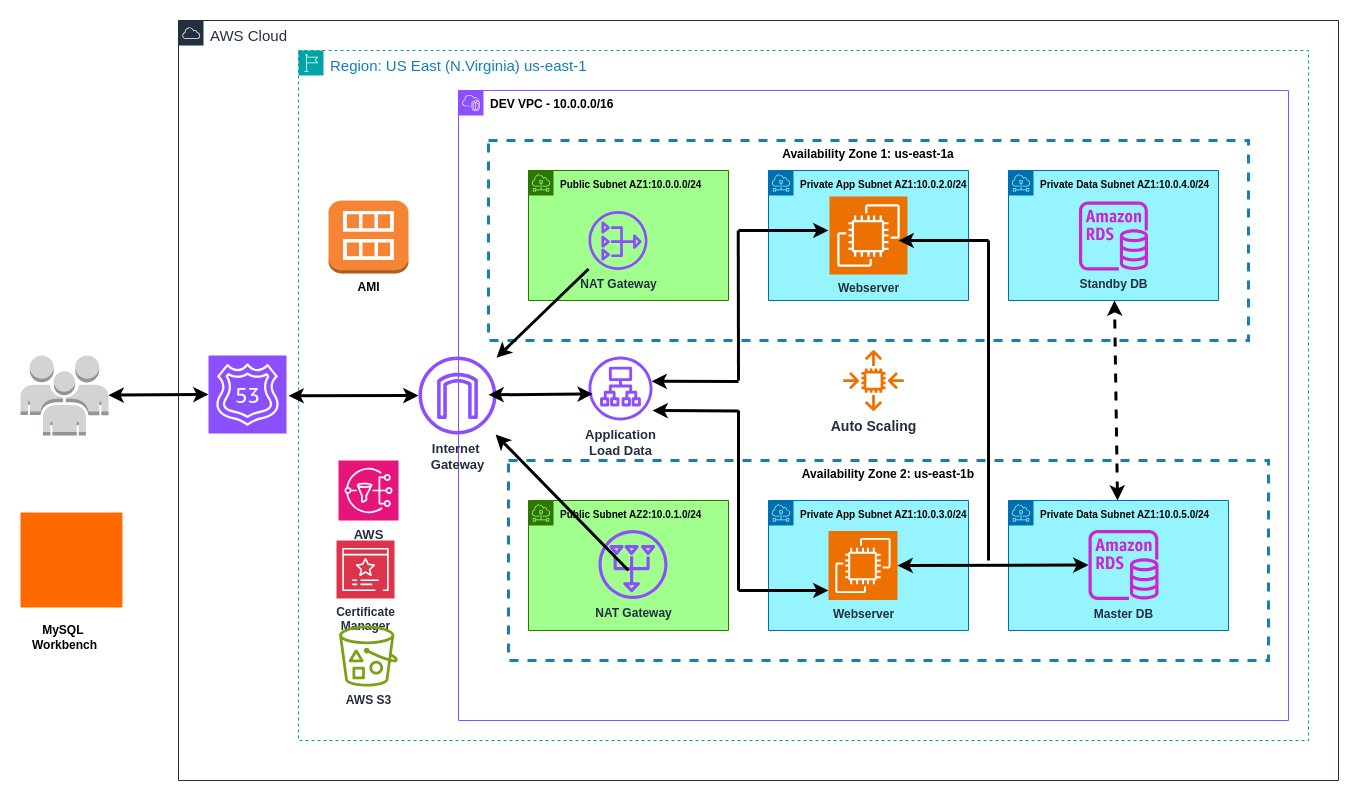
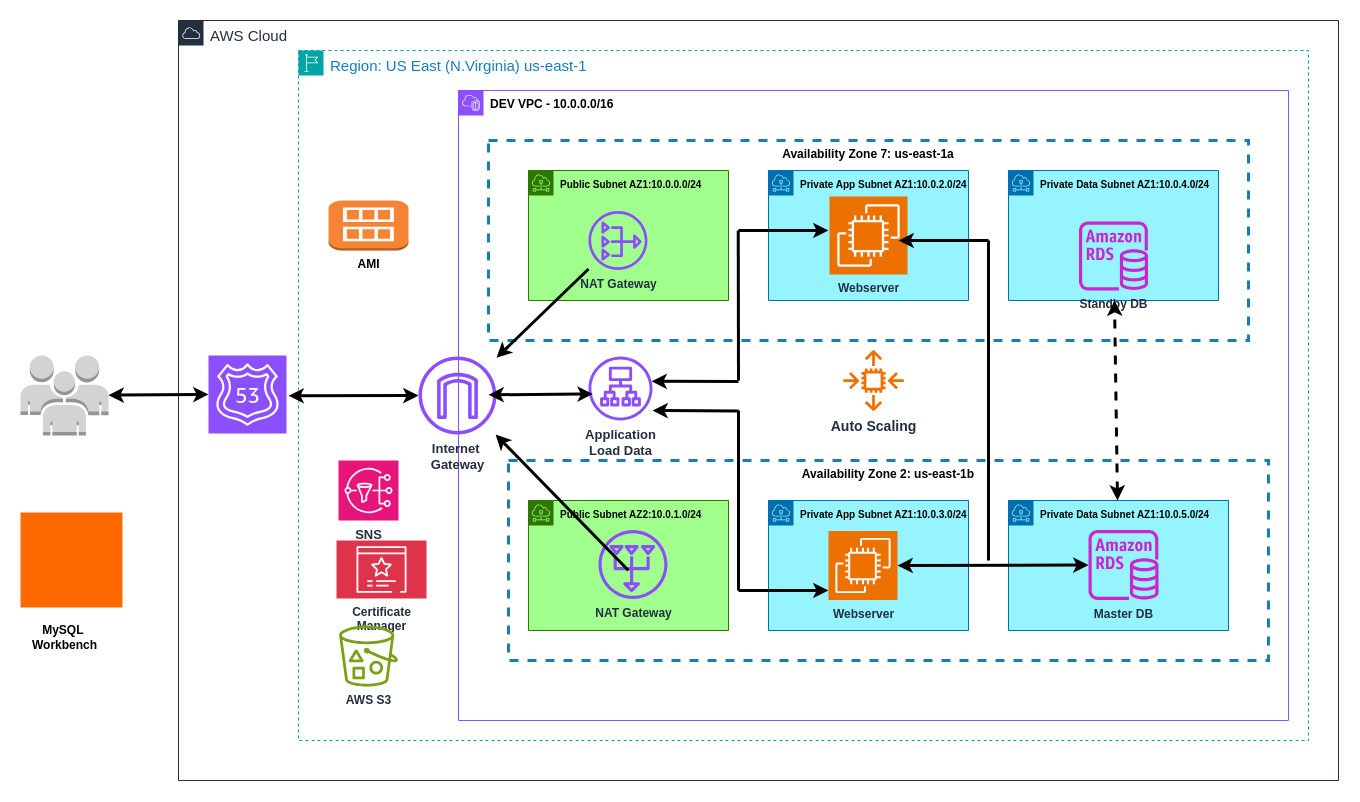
(869, 155) -> (869, 155)
(1114, 236) -> (1114, 256)
(369, 237) -> (369, 226)
(369, 535) -> (369, 535)
(366, 570) -> (382, 570)
